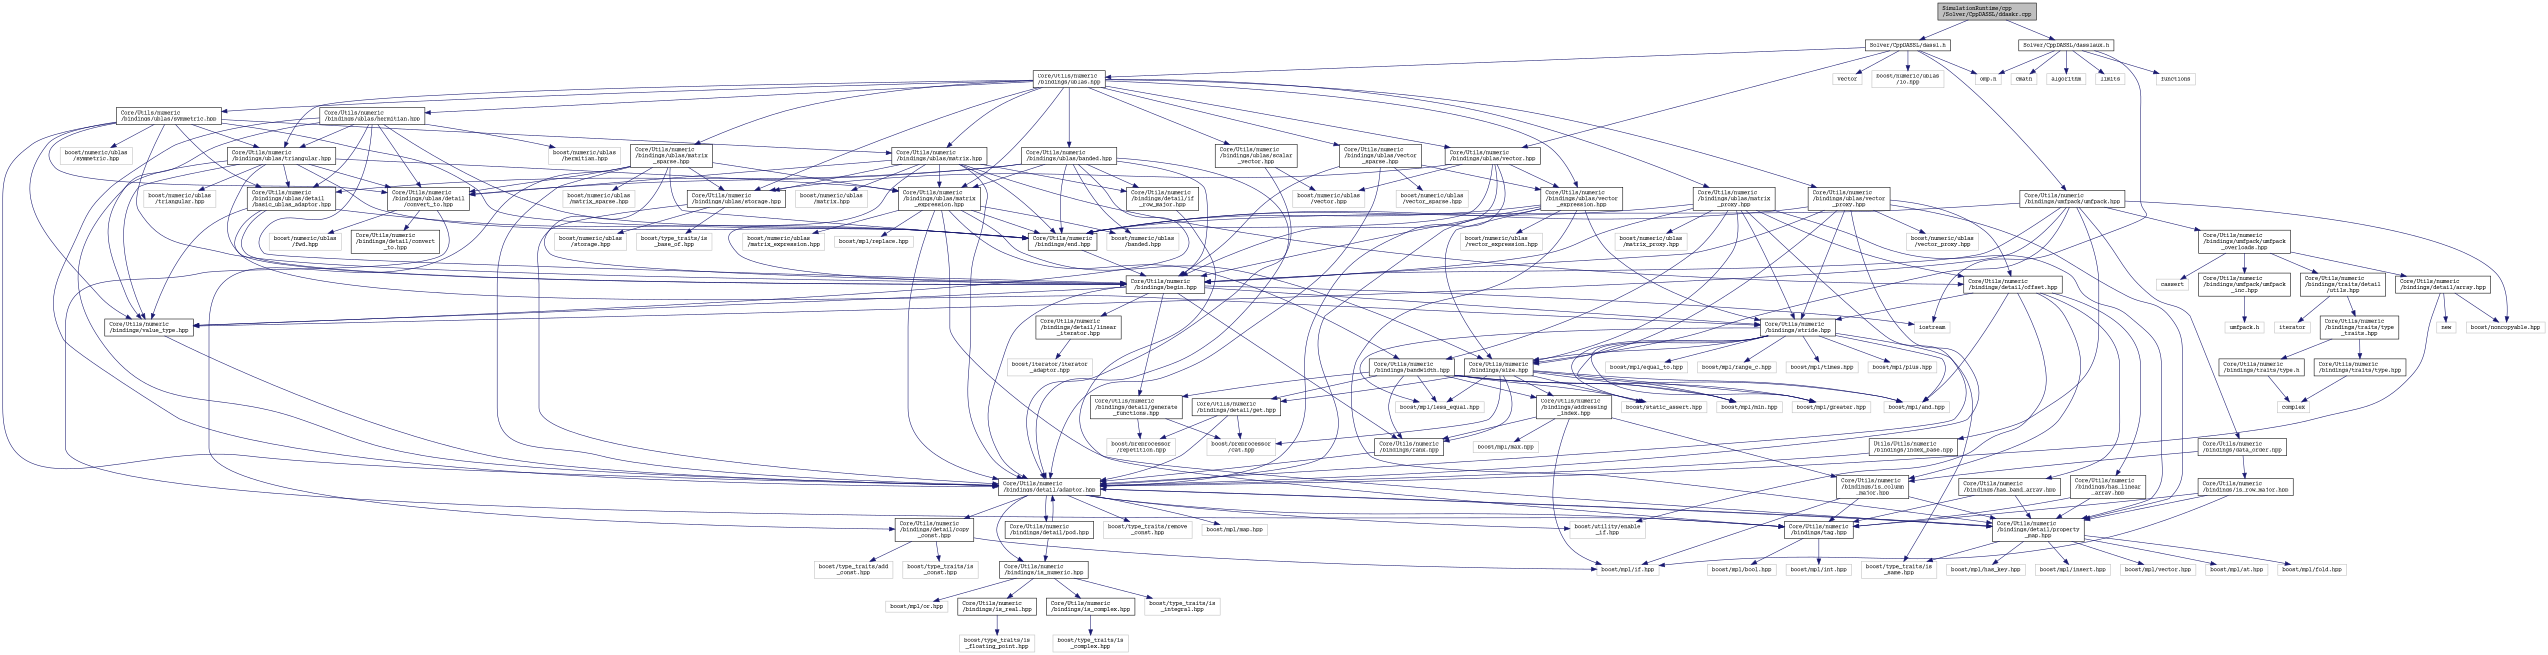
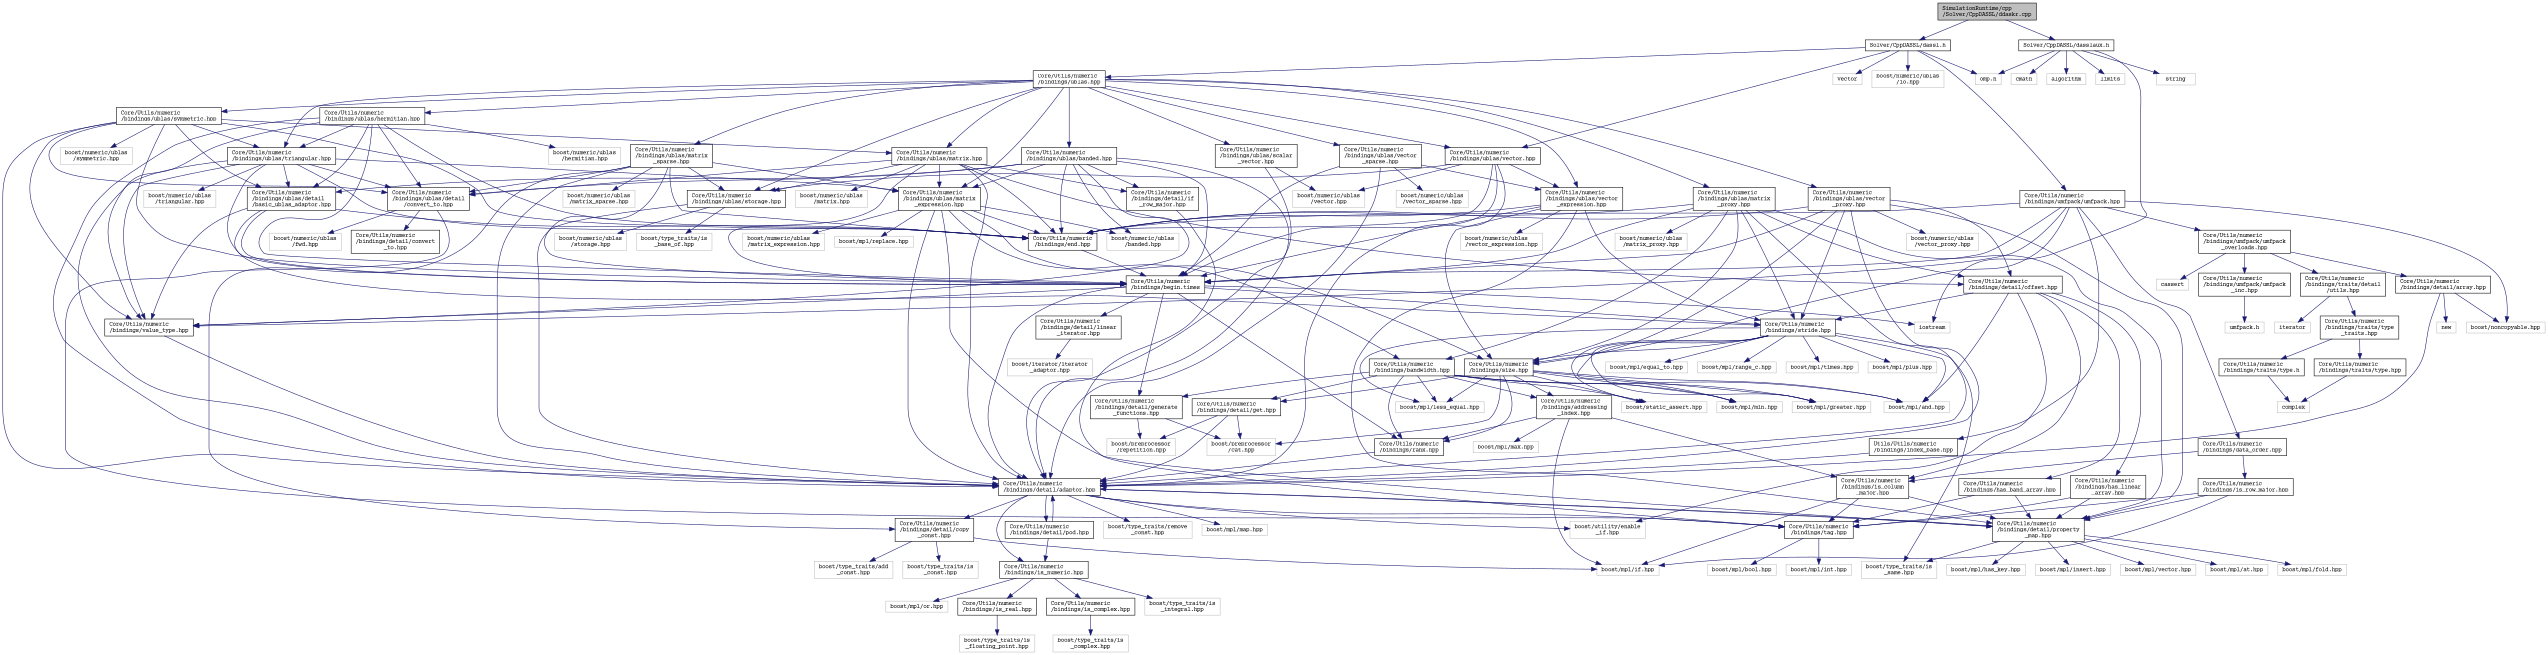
(2176, 79) -> (2176, 79)
(1165, 285) -> (1165, 285)
(1320, 361) -> none
